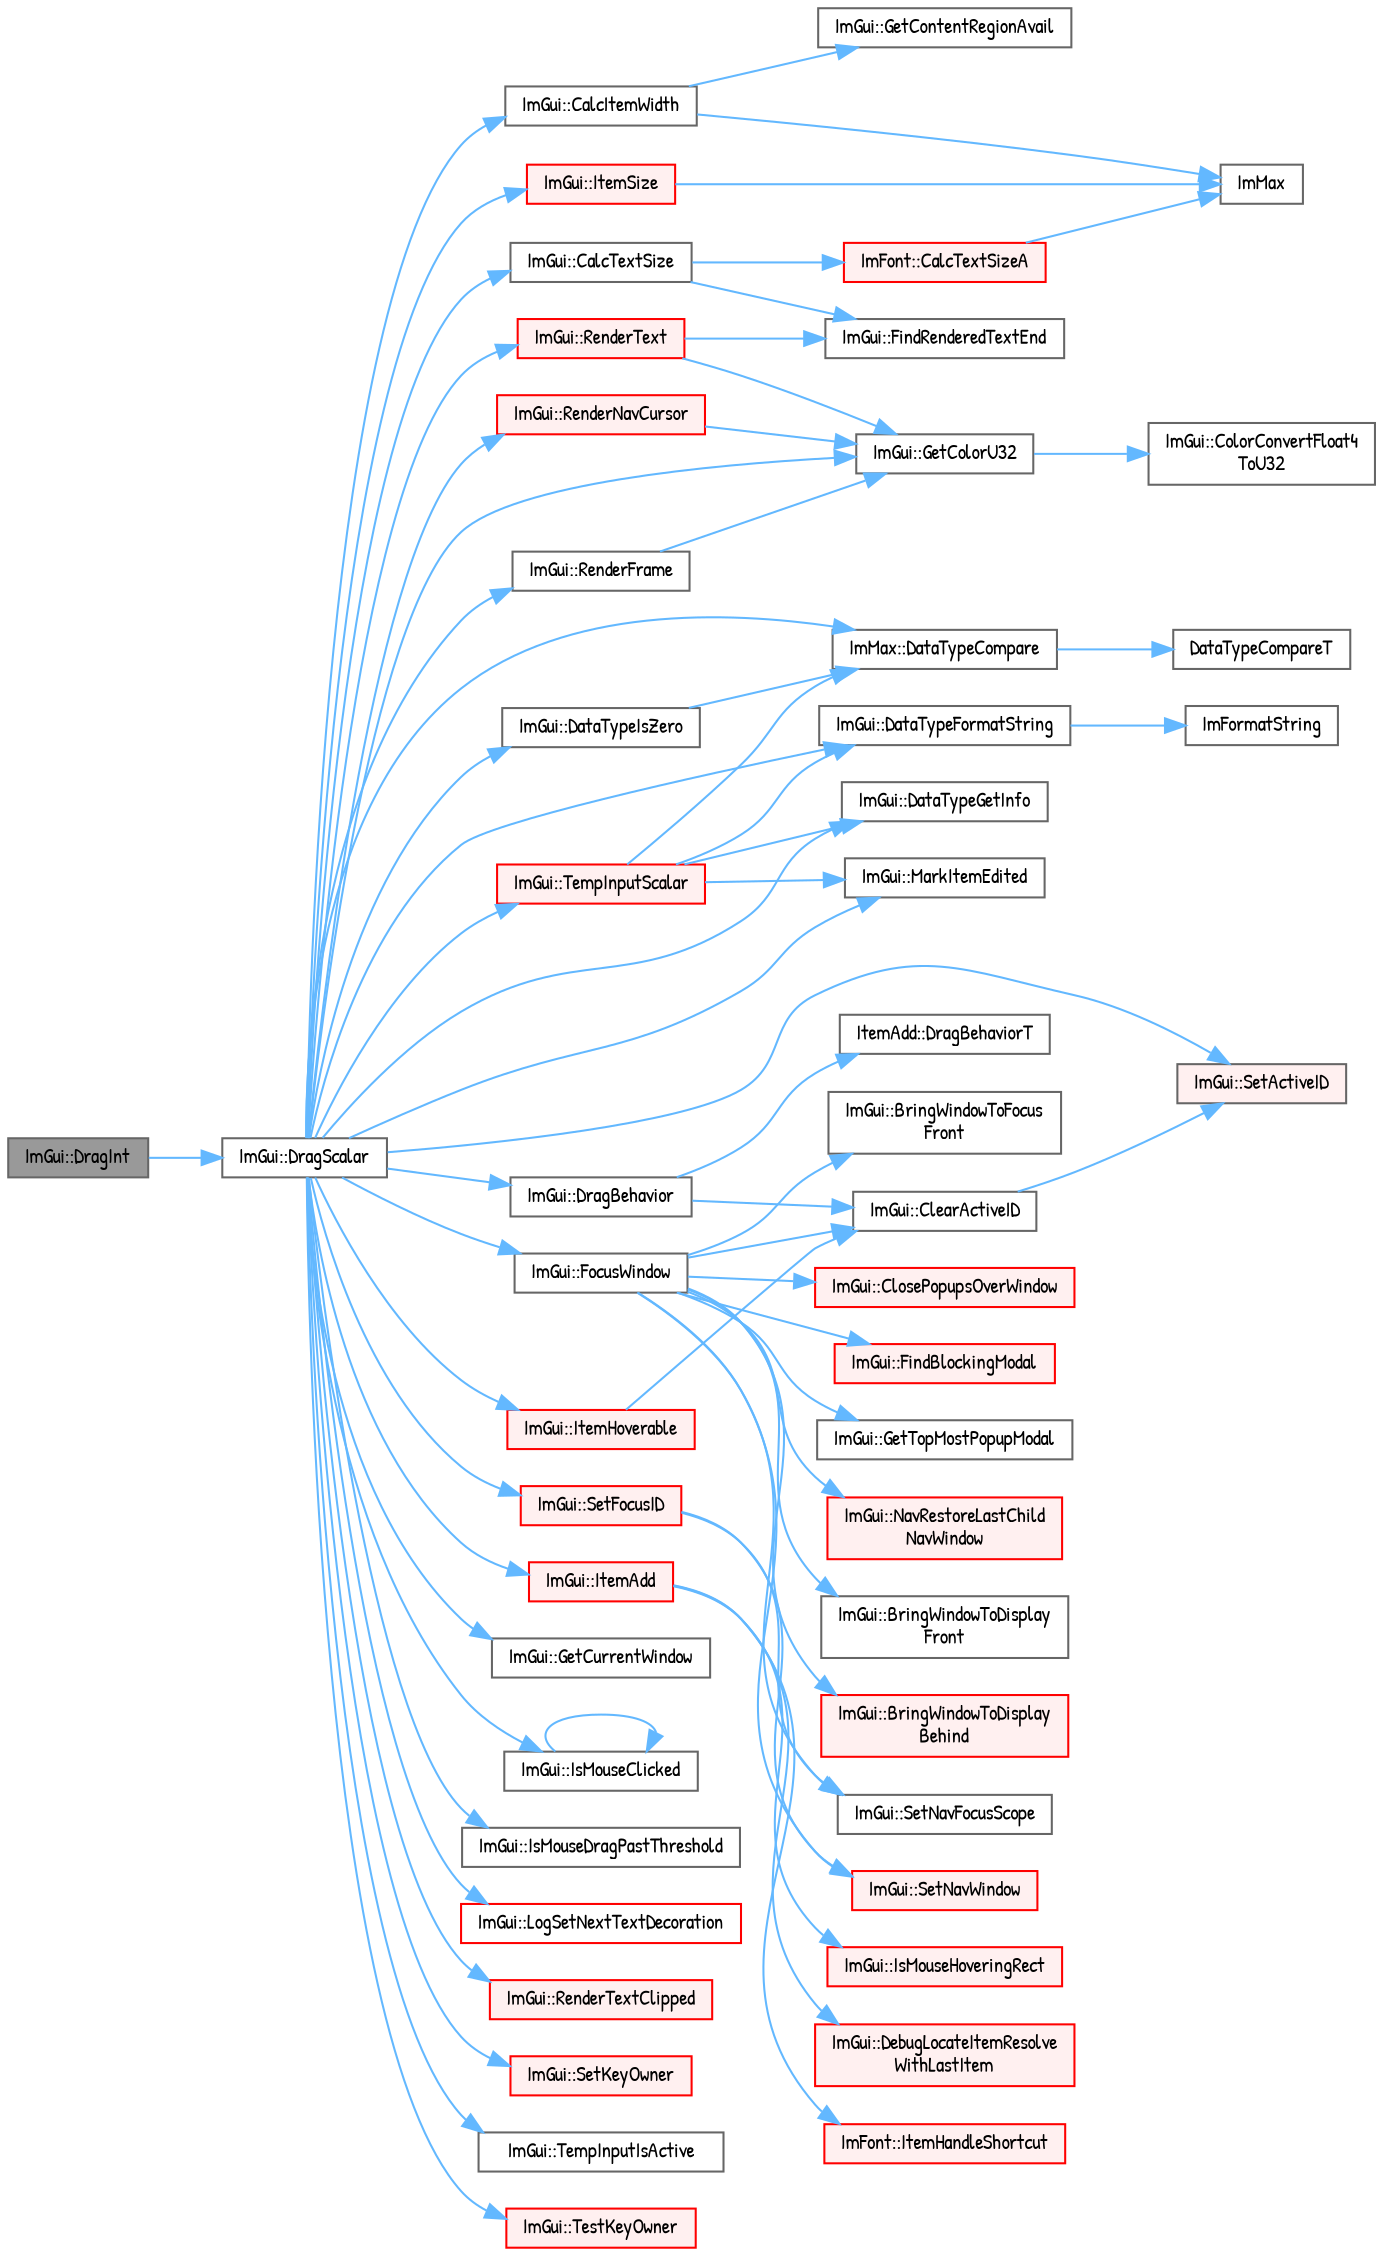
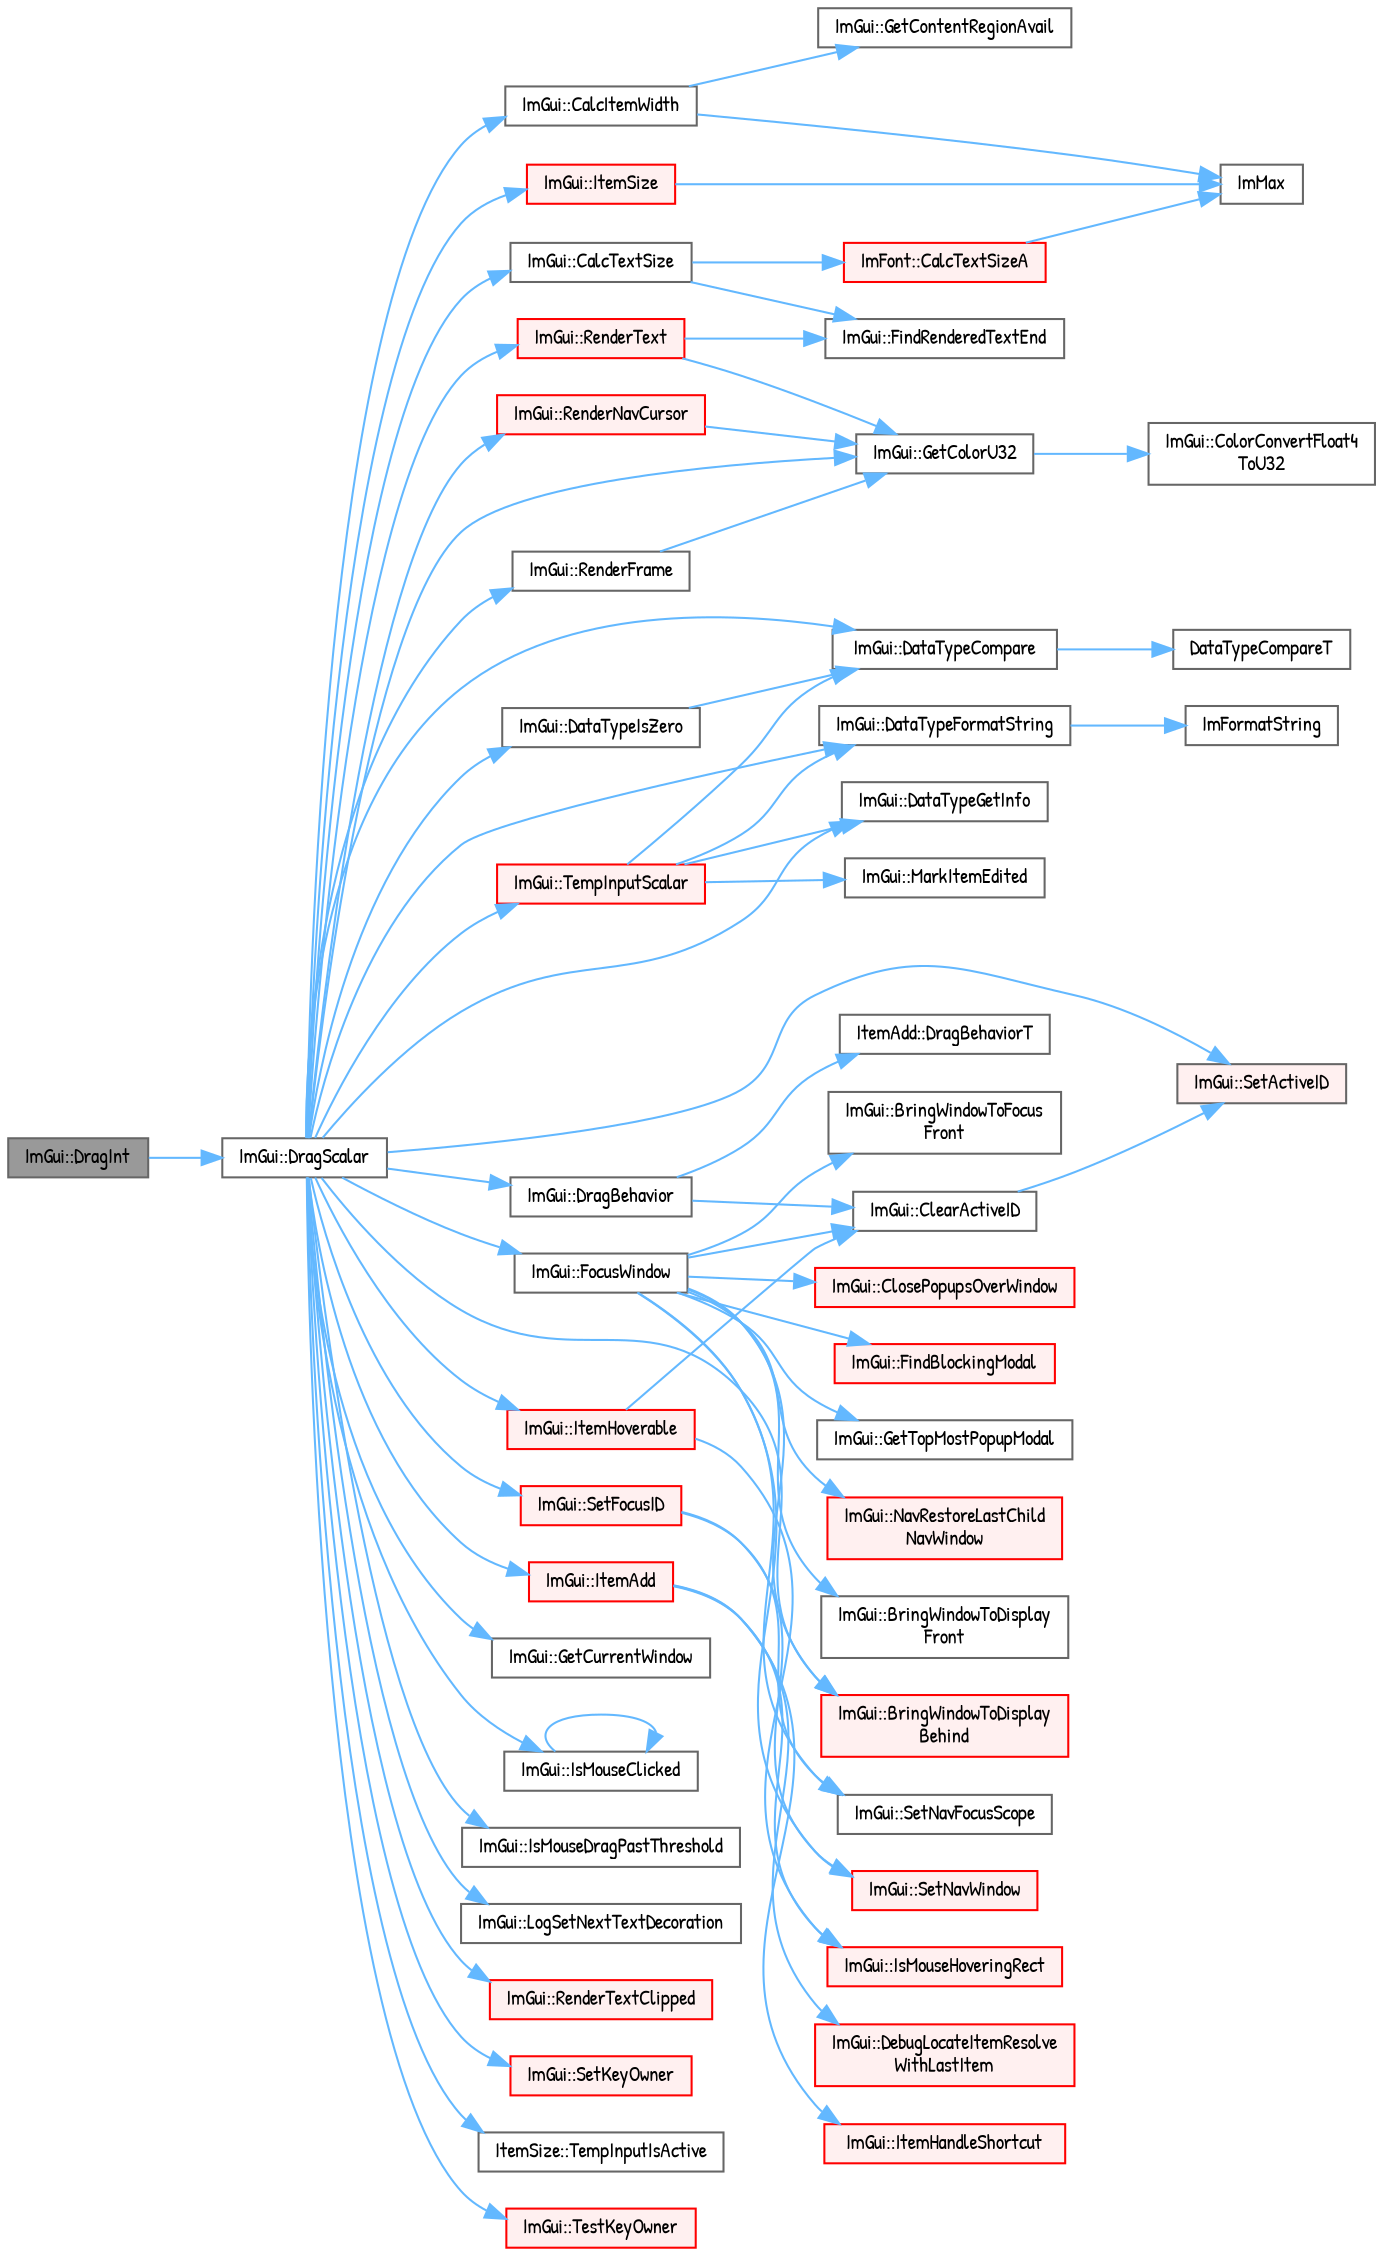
(945, 649) -> (945, 649)
(616, 1044) -> (665, 1346)
none -> (792, 1593)
(601, 1924) -> (601, 1924)
(945, 2144) -> (945, 2144)
(601, 2152) -> (601, 2152)
